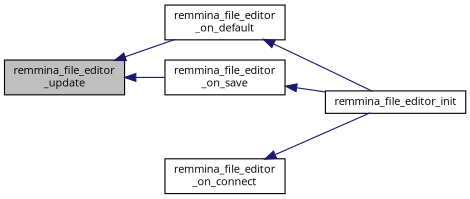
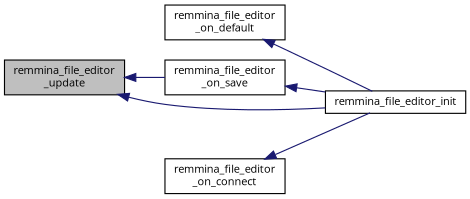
(150, 48) -> (227, 109)
